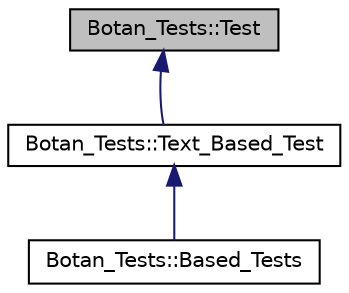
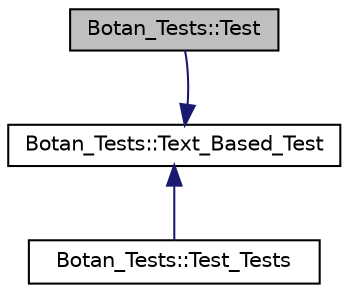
(161, 98) -> (188, 77)
(174, 262) -> (174, 262)
